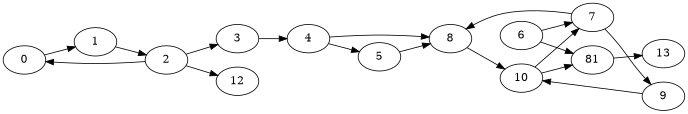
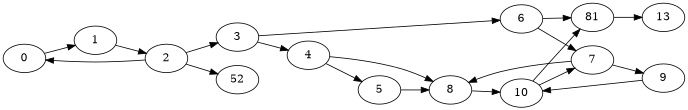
none -> (375, 28)
(237, 81) -> (237, 80)
